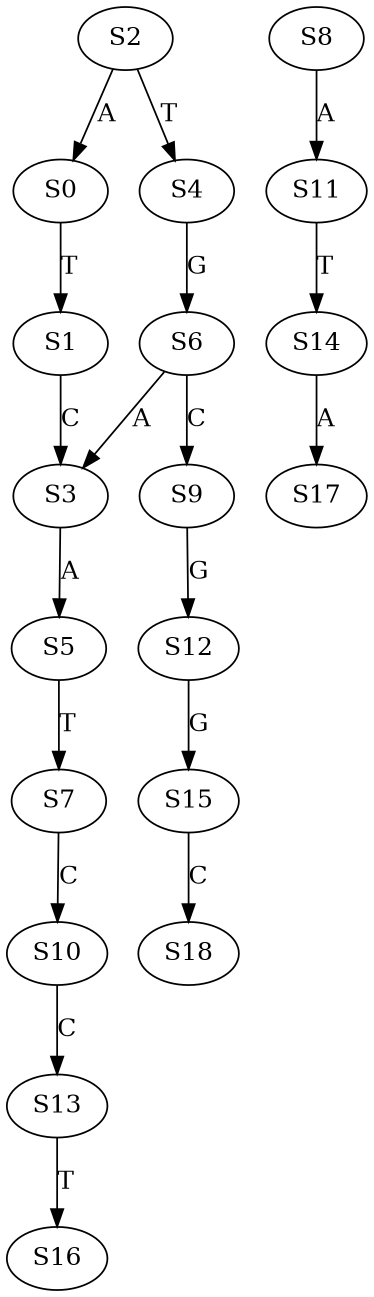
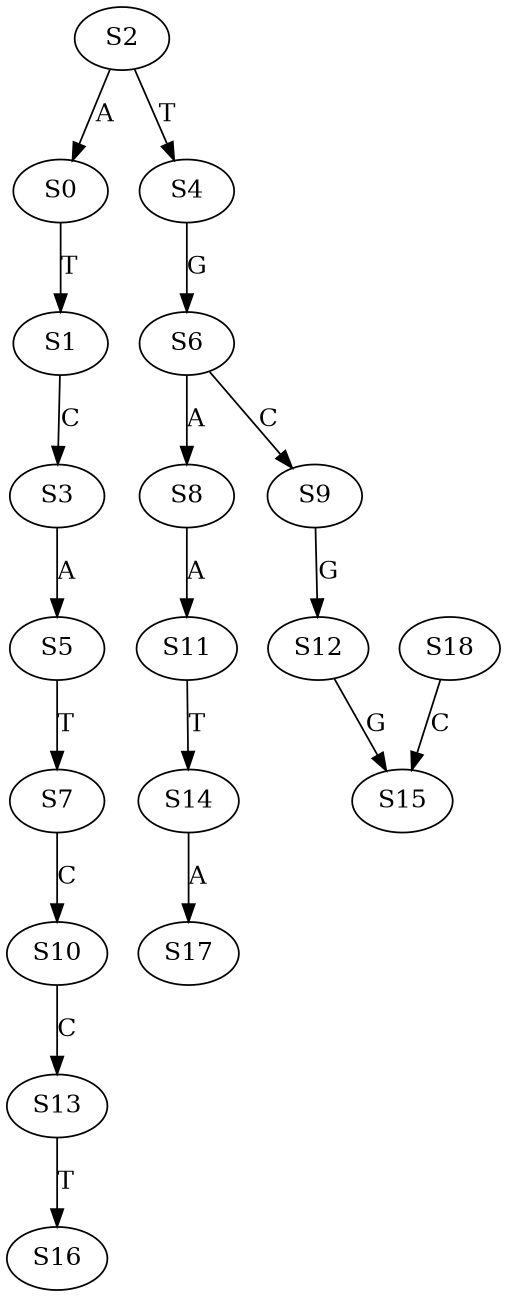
(129, 413) -> (187, 411)
(189, 868) -> (429, 716)
